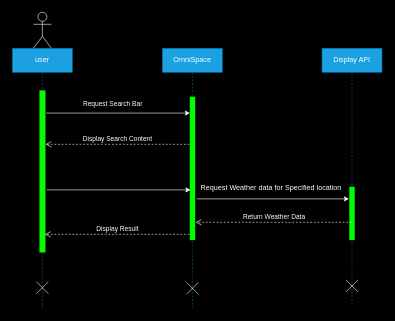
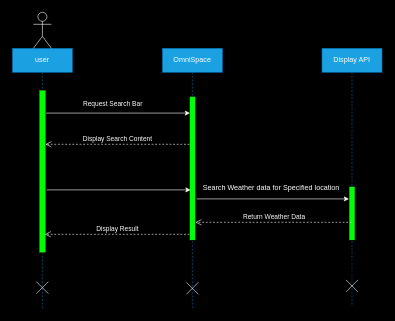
(271, 188) -> (271, 188)
